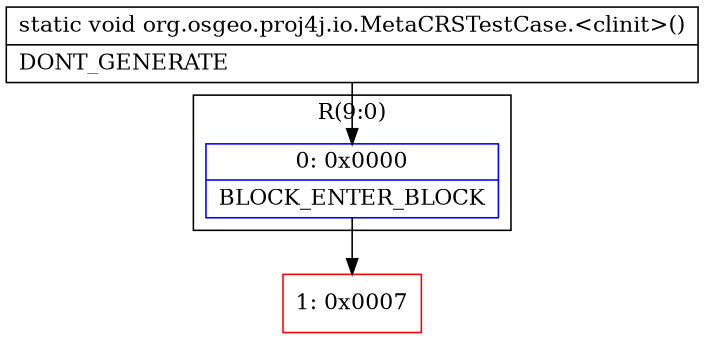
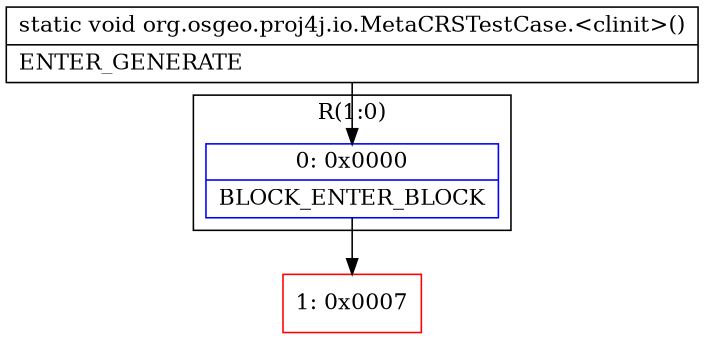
(124, 63) -> (131, 63)
(352, 113) -> (352, 113)
